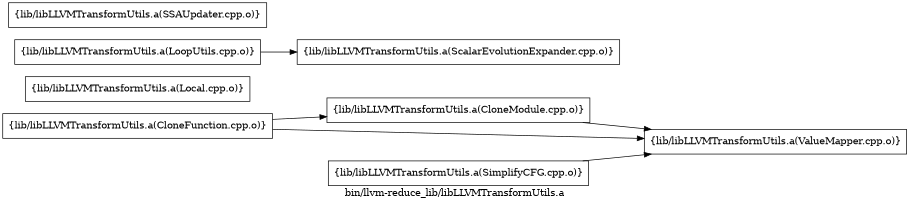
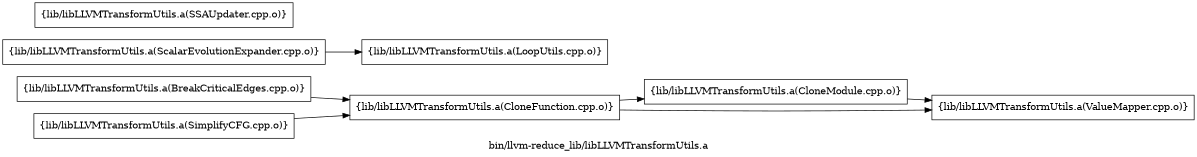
(275, 52) -> (340, 52)
(138, 89) -> none
none -> (164, 89)
(613, 158) -> (318, 117)
